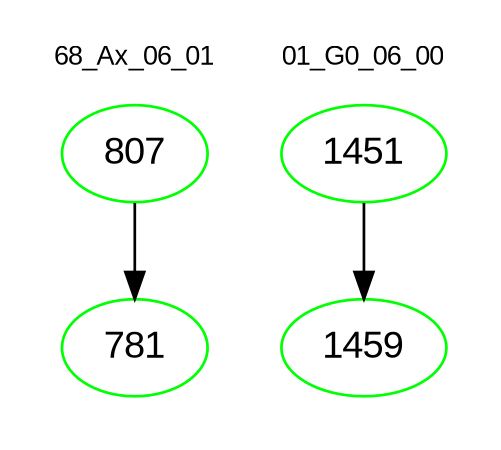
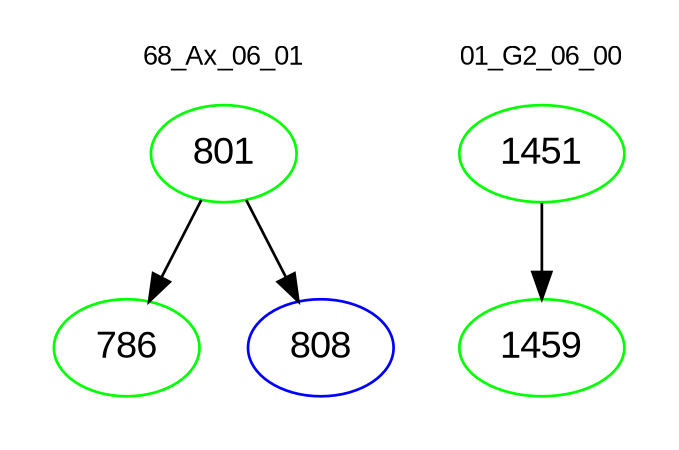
(364, 58) -> (542, 58)
(135, 154) -> (224, 154)
(135, 348) -> (127, 348)
none -> (321, 348)
